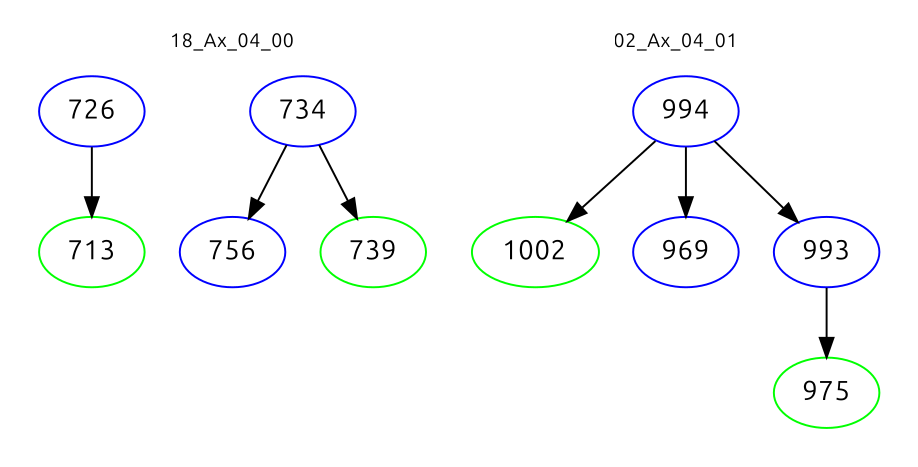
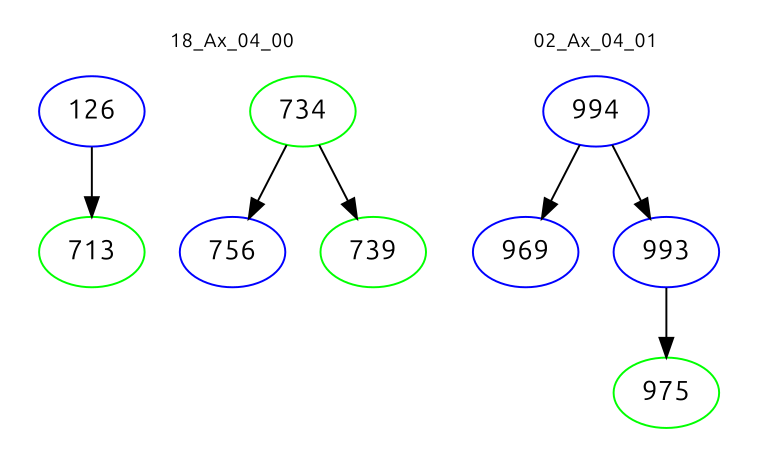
(92, 111) -> (92, 111)
(303, 111) -> (303, 111)
(535, 252) -> none
